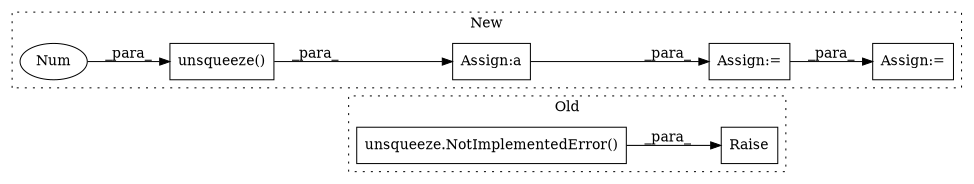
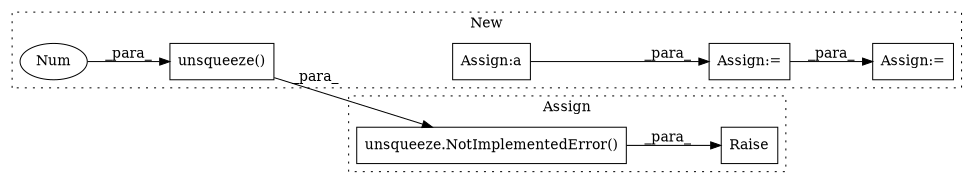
(358, 62) -> (341, 99)
(567, 108) -> (567, 108)
